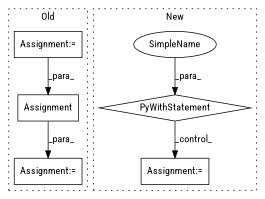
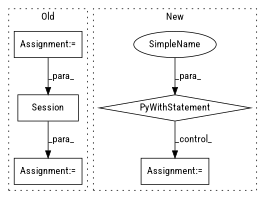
(48, 108) -> (48, 108)
